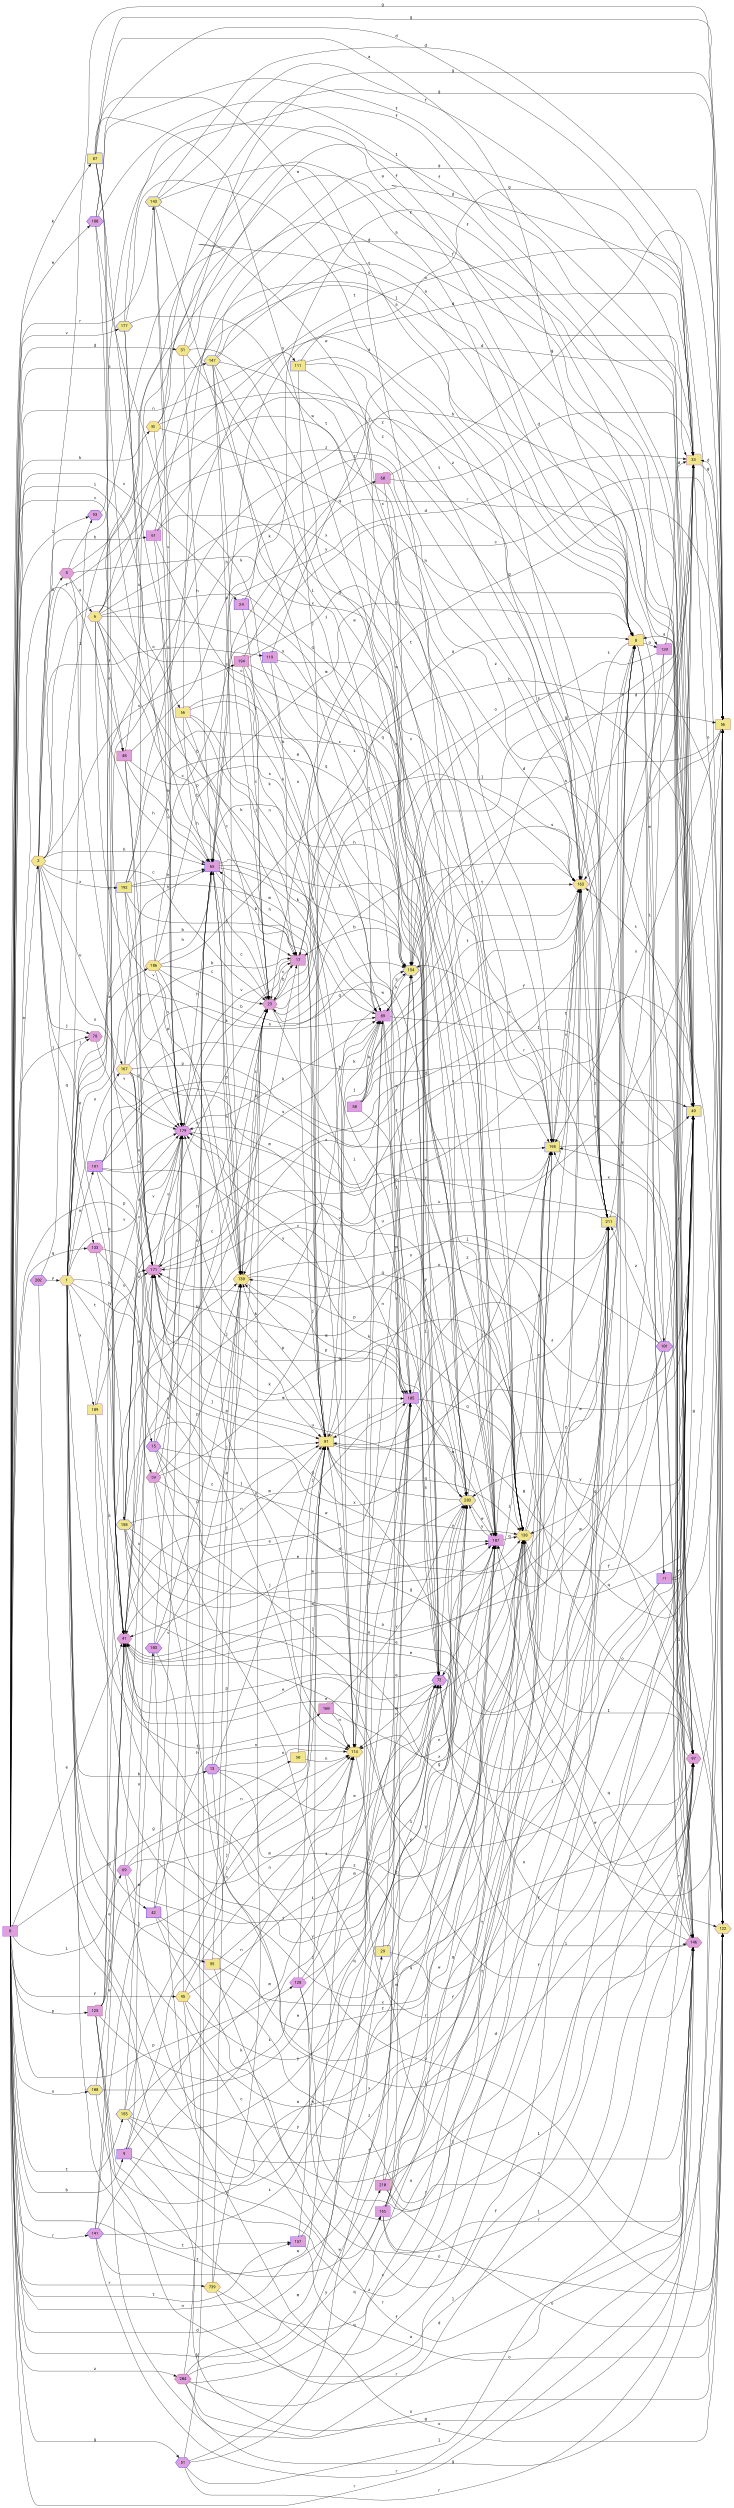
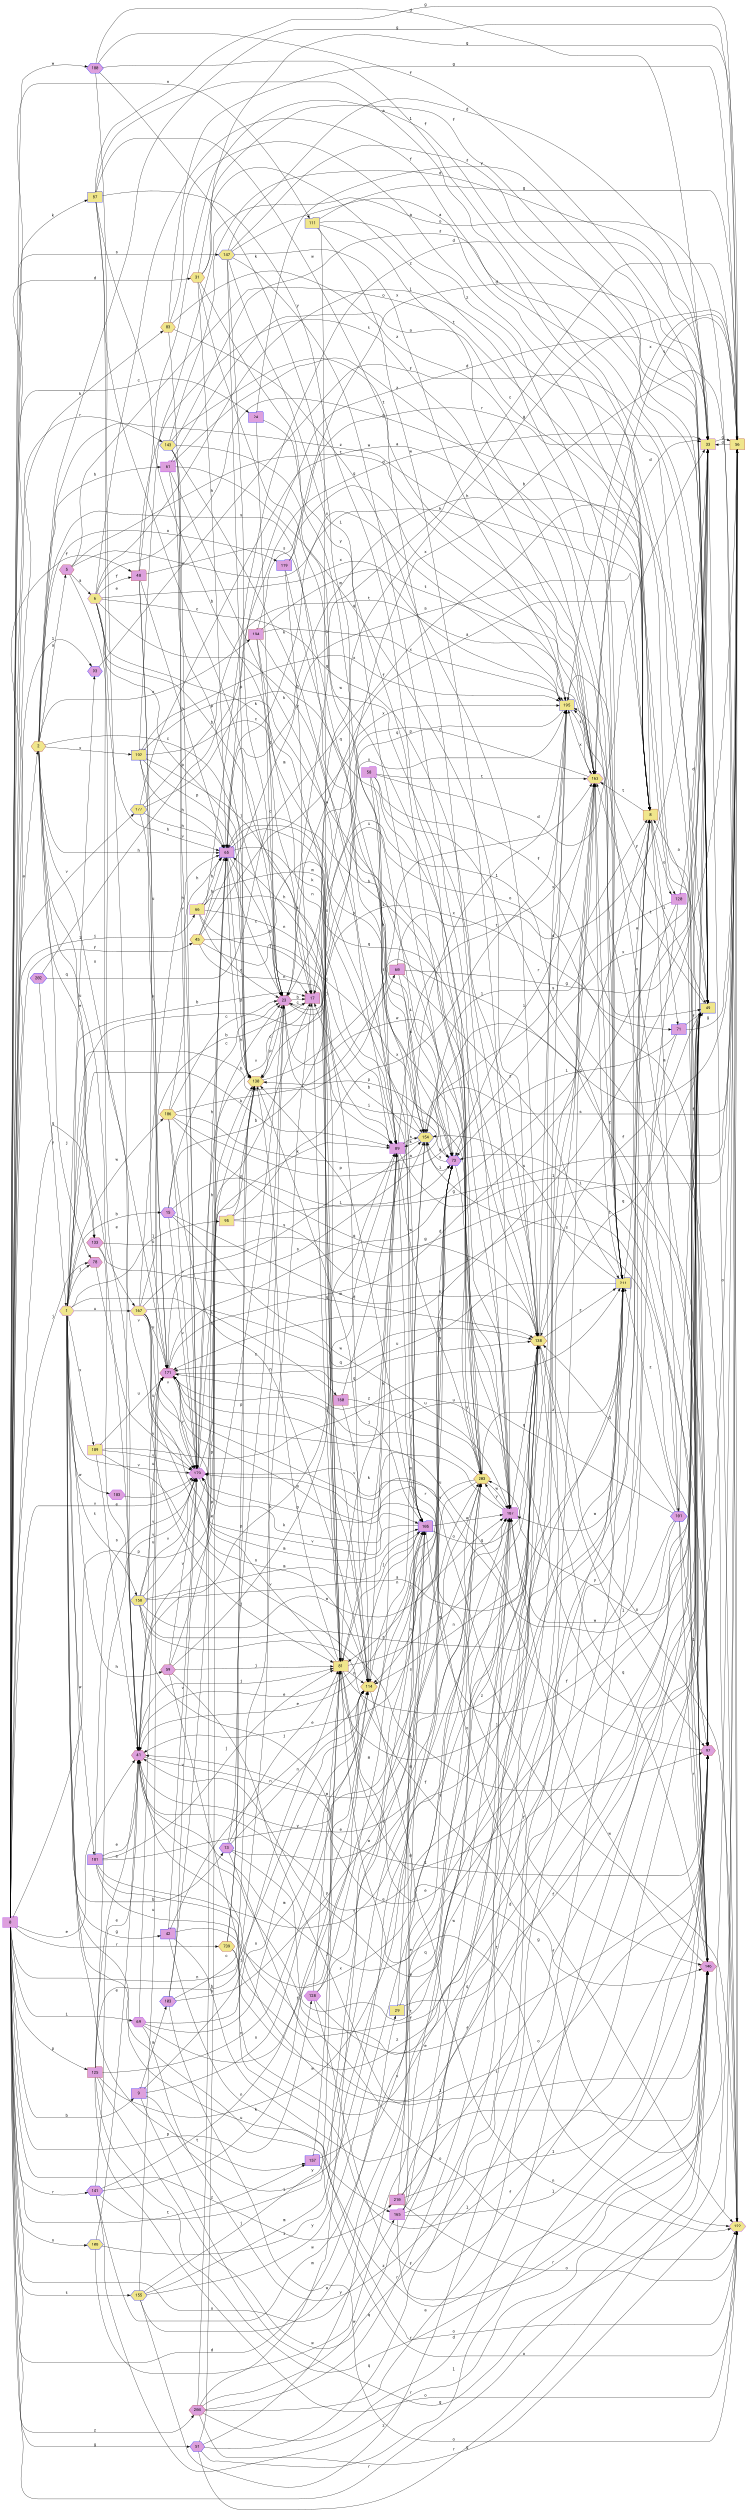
none -> (590, 550)
(448, 1340) -> (334, 1365)
(184, 1423) -> none
none -> (117, 1495)
(468, 1500) -> (482, 1479)
(298, 1758) -> none
none -> (426, 2050)
